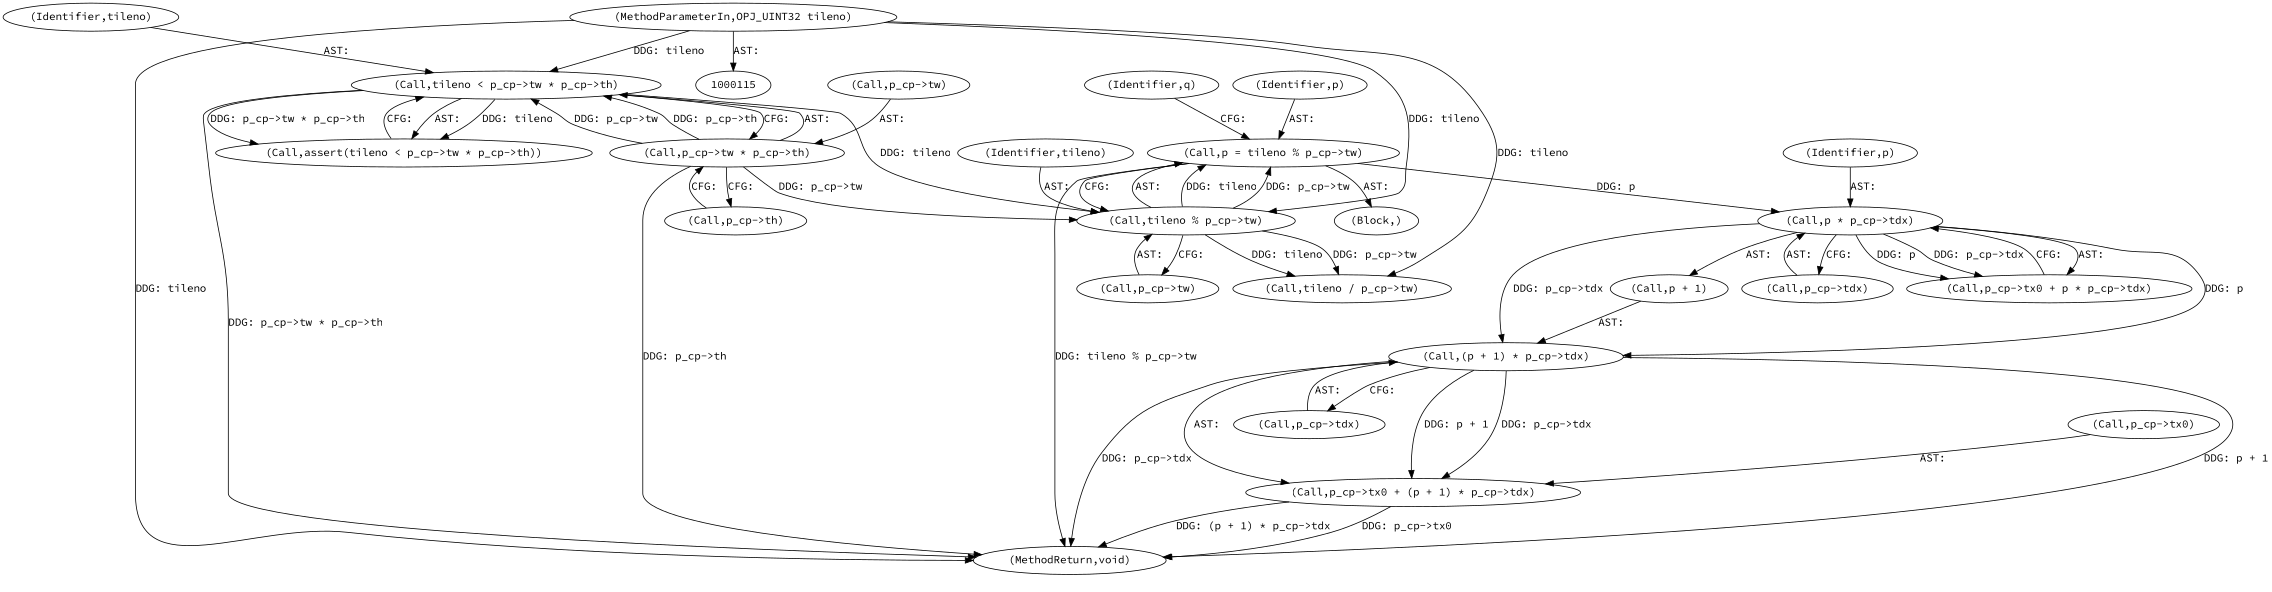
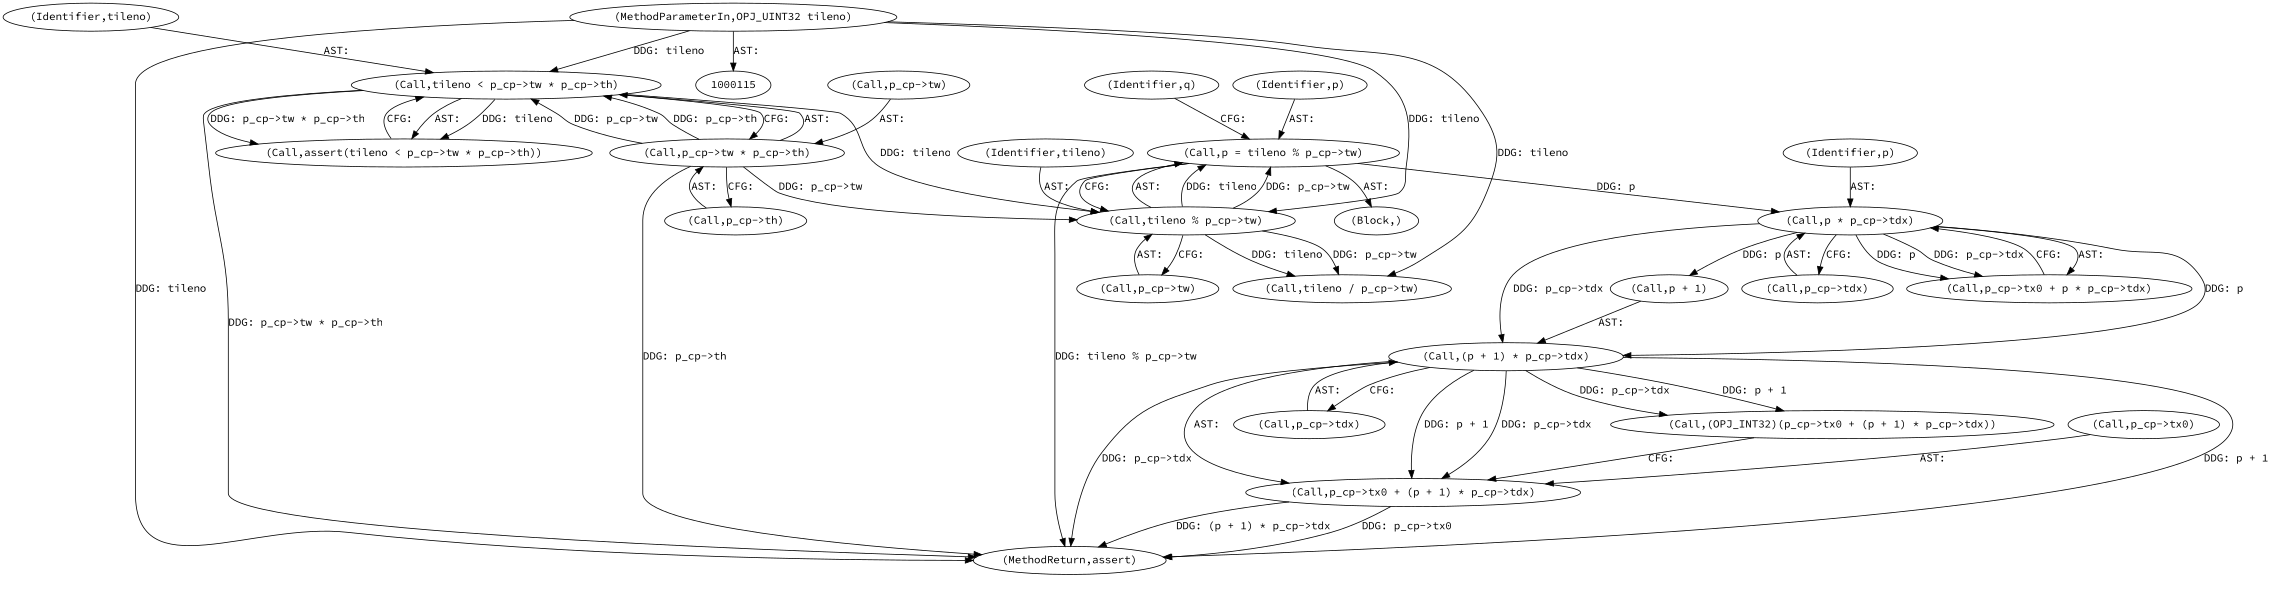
(708, 187) -> (708, 187)
(1762, 255) -> (1762, 255)
none -> (1832, 425)
(1070, 560) -> (1070, 560)
